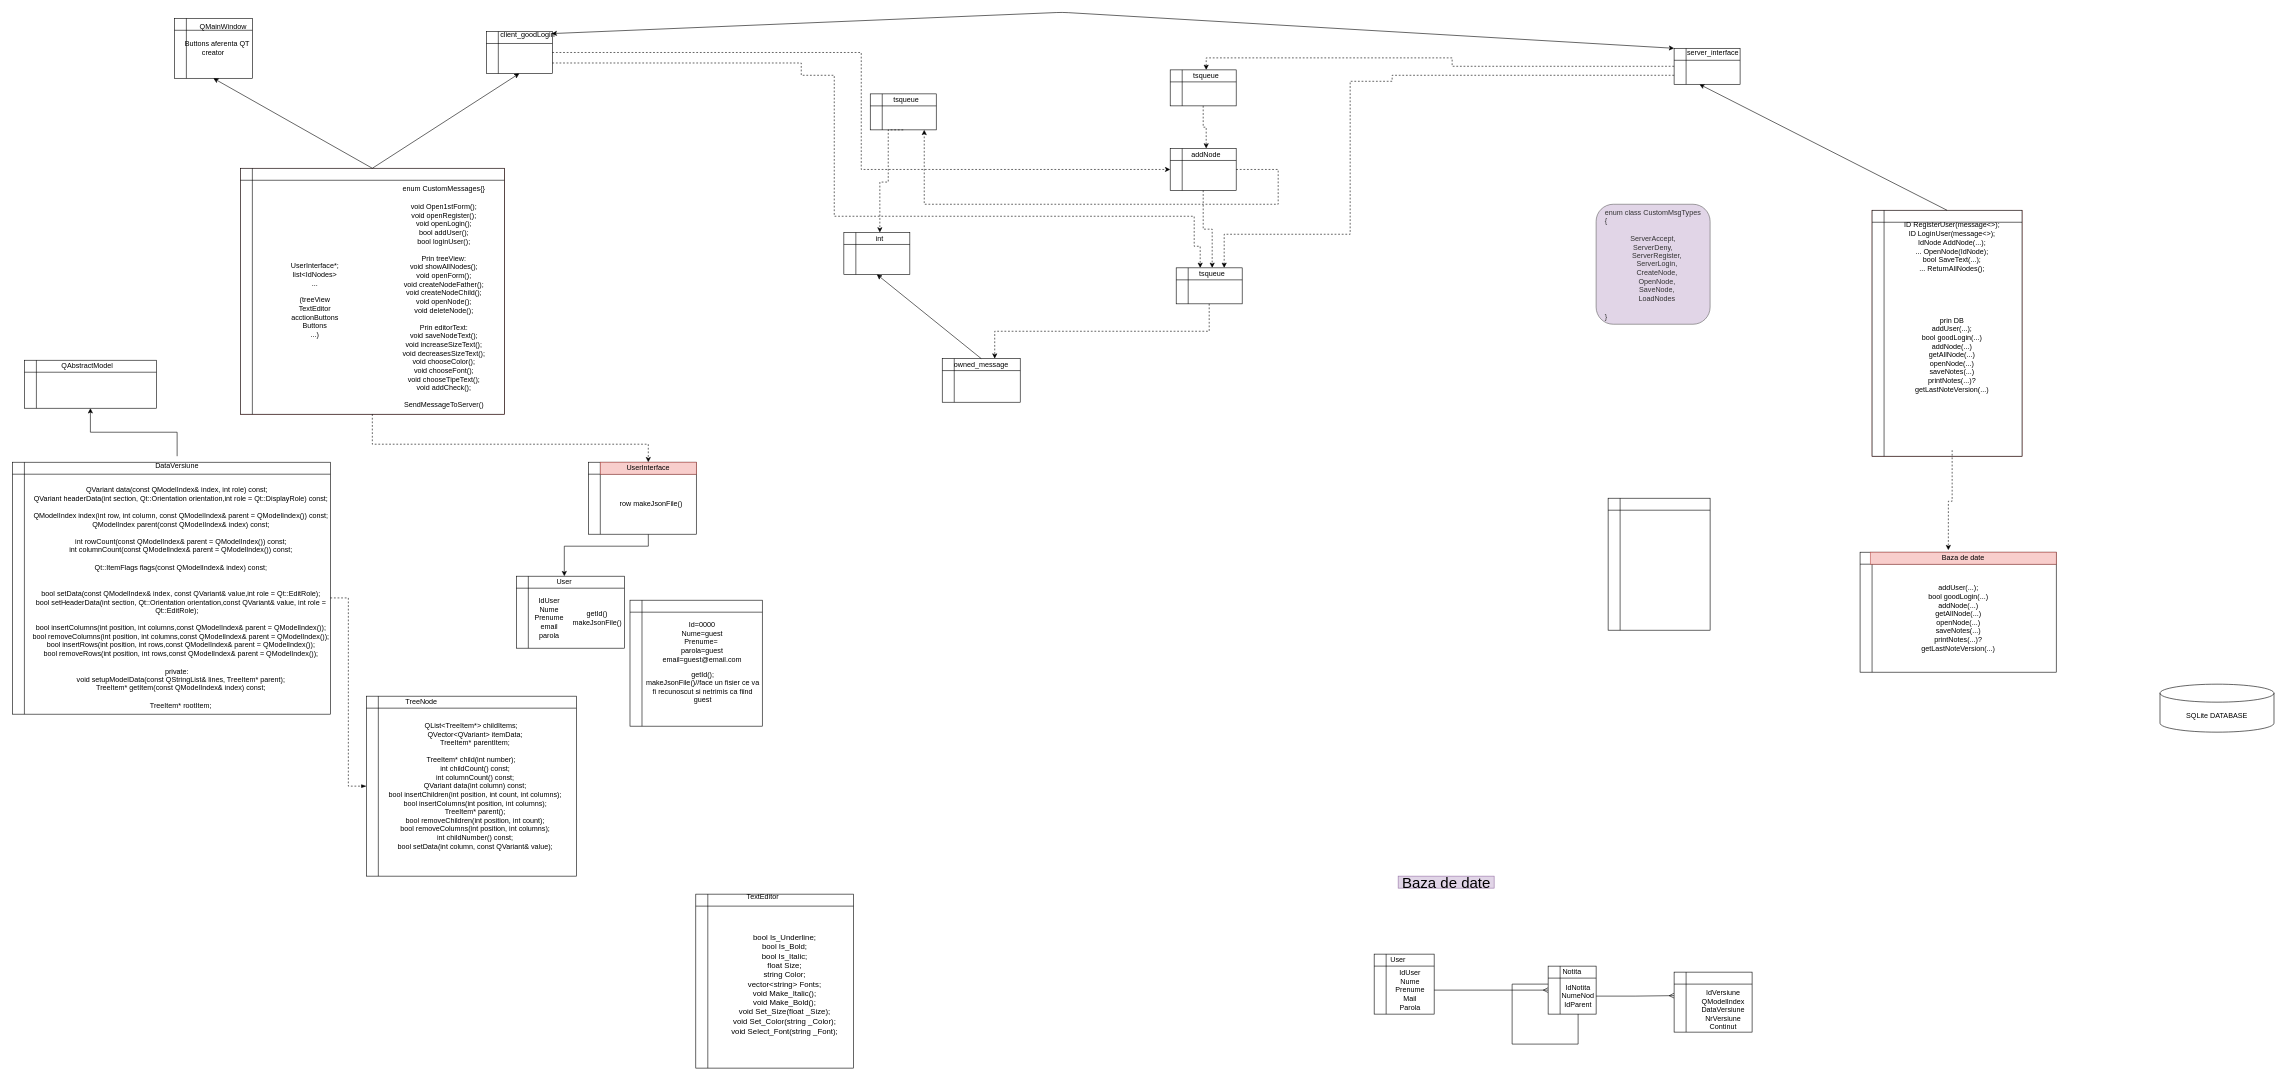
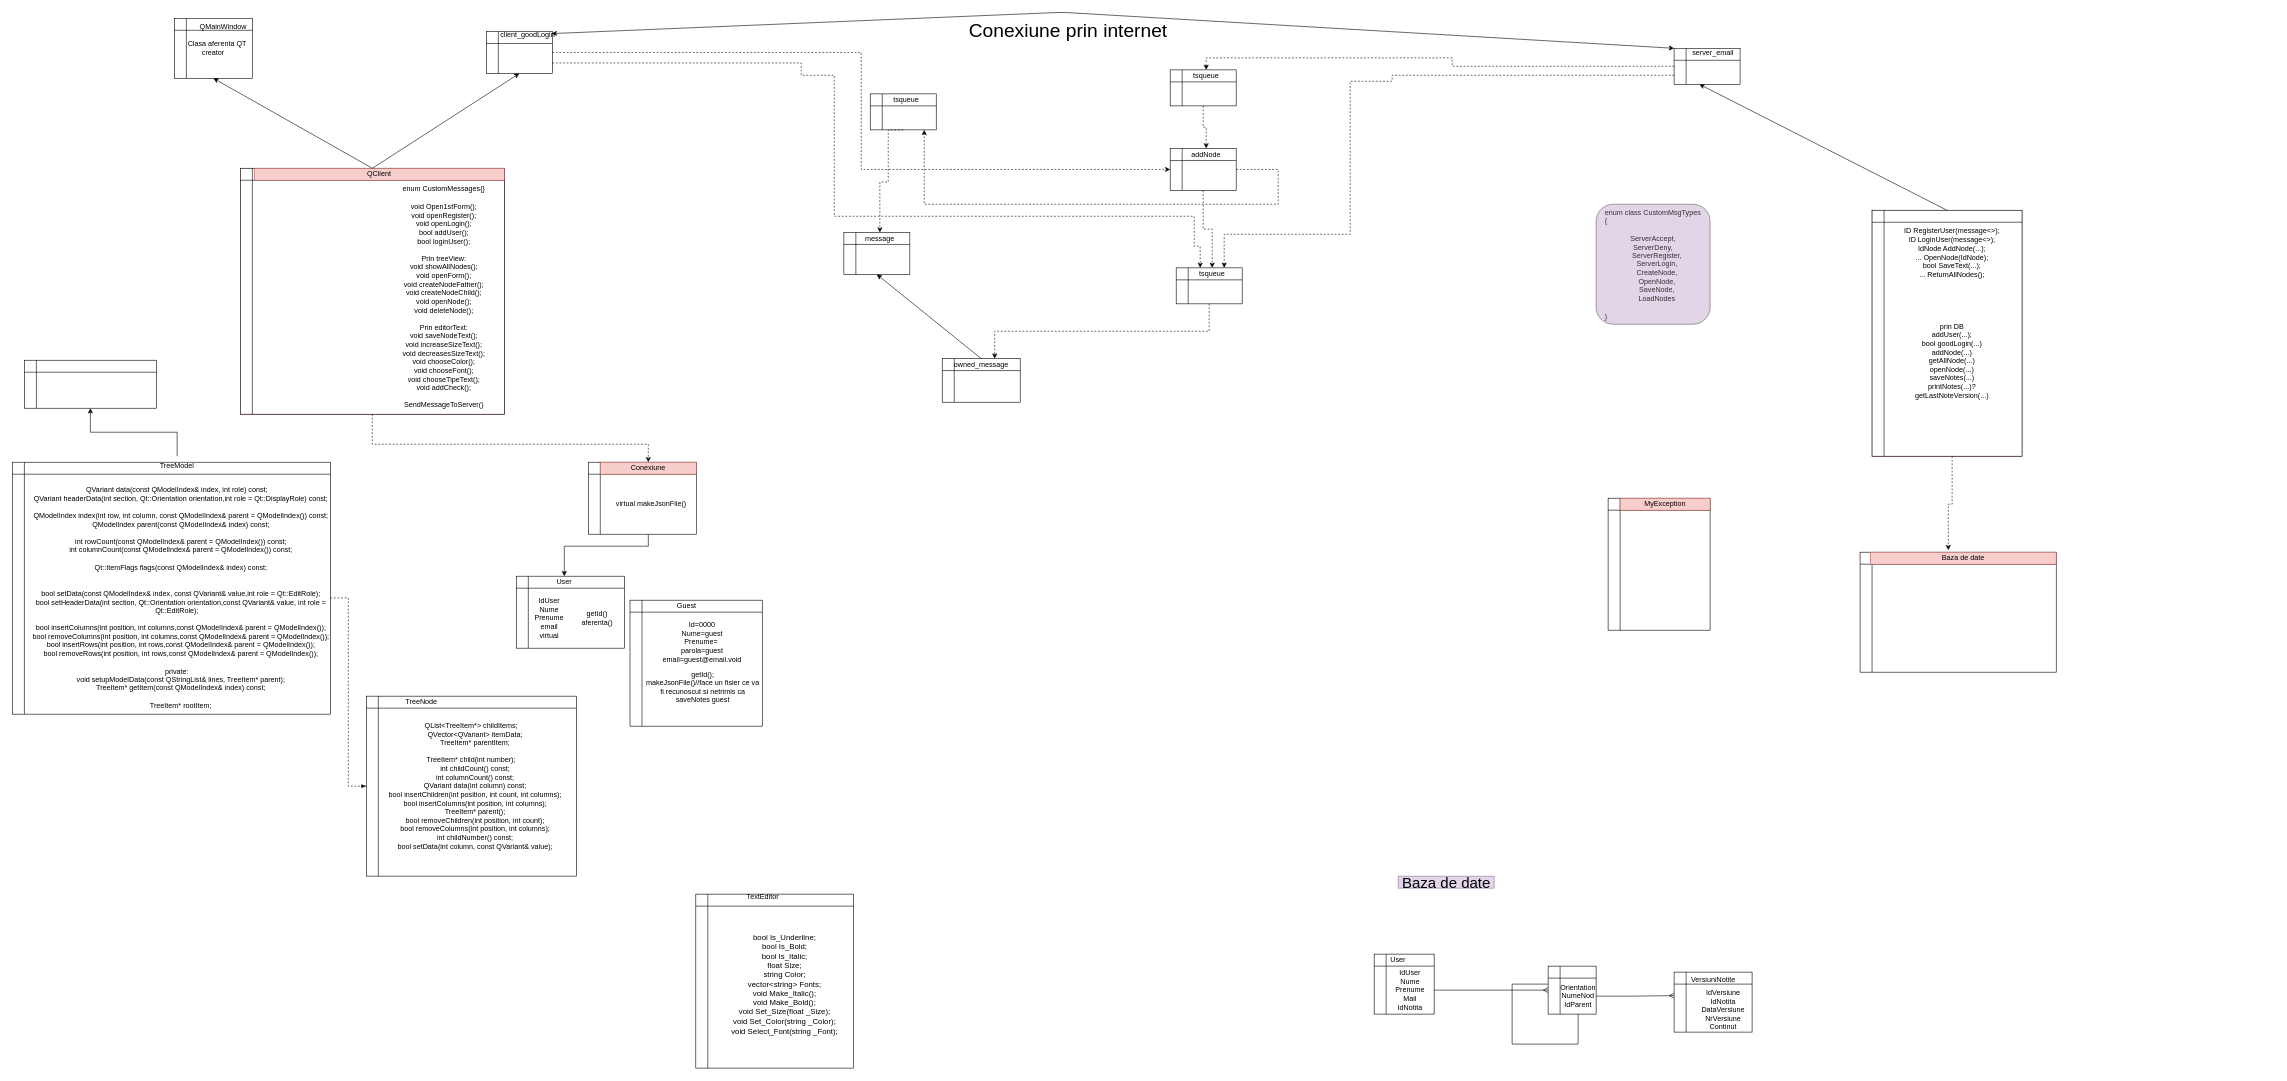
none -> (1068, 30)
(213, 48) -> (213, 48)
(1713, 53) -> (1713, 53)
none -> (379, 174)
(880, 234) -> (880, 234)
(315, 300) -> none
(1952, 333) -> (1952, 339)
(87, 366) -> none
(177, 466) -> (177, 466)
(648, 468) -> (648, 468)
(651, 504) -> (651, 504)
none -> (1665, 504)
none -> (687, 606)
(549, 618) -> (549, 618)
(597, 618) -> (597, 618)
(1958, 618) -> none
(702, 642) -> (702, 642)
(703, 687) -> (703, 687)
(2217, 708) -> none
(1572, 972) -> none
none -> (1713, 980)
(1410, 990) -> (1410, 990)
(1578, 996) -> (1578, 996)
(1724, 1010) -> (1724, 1010)
